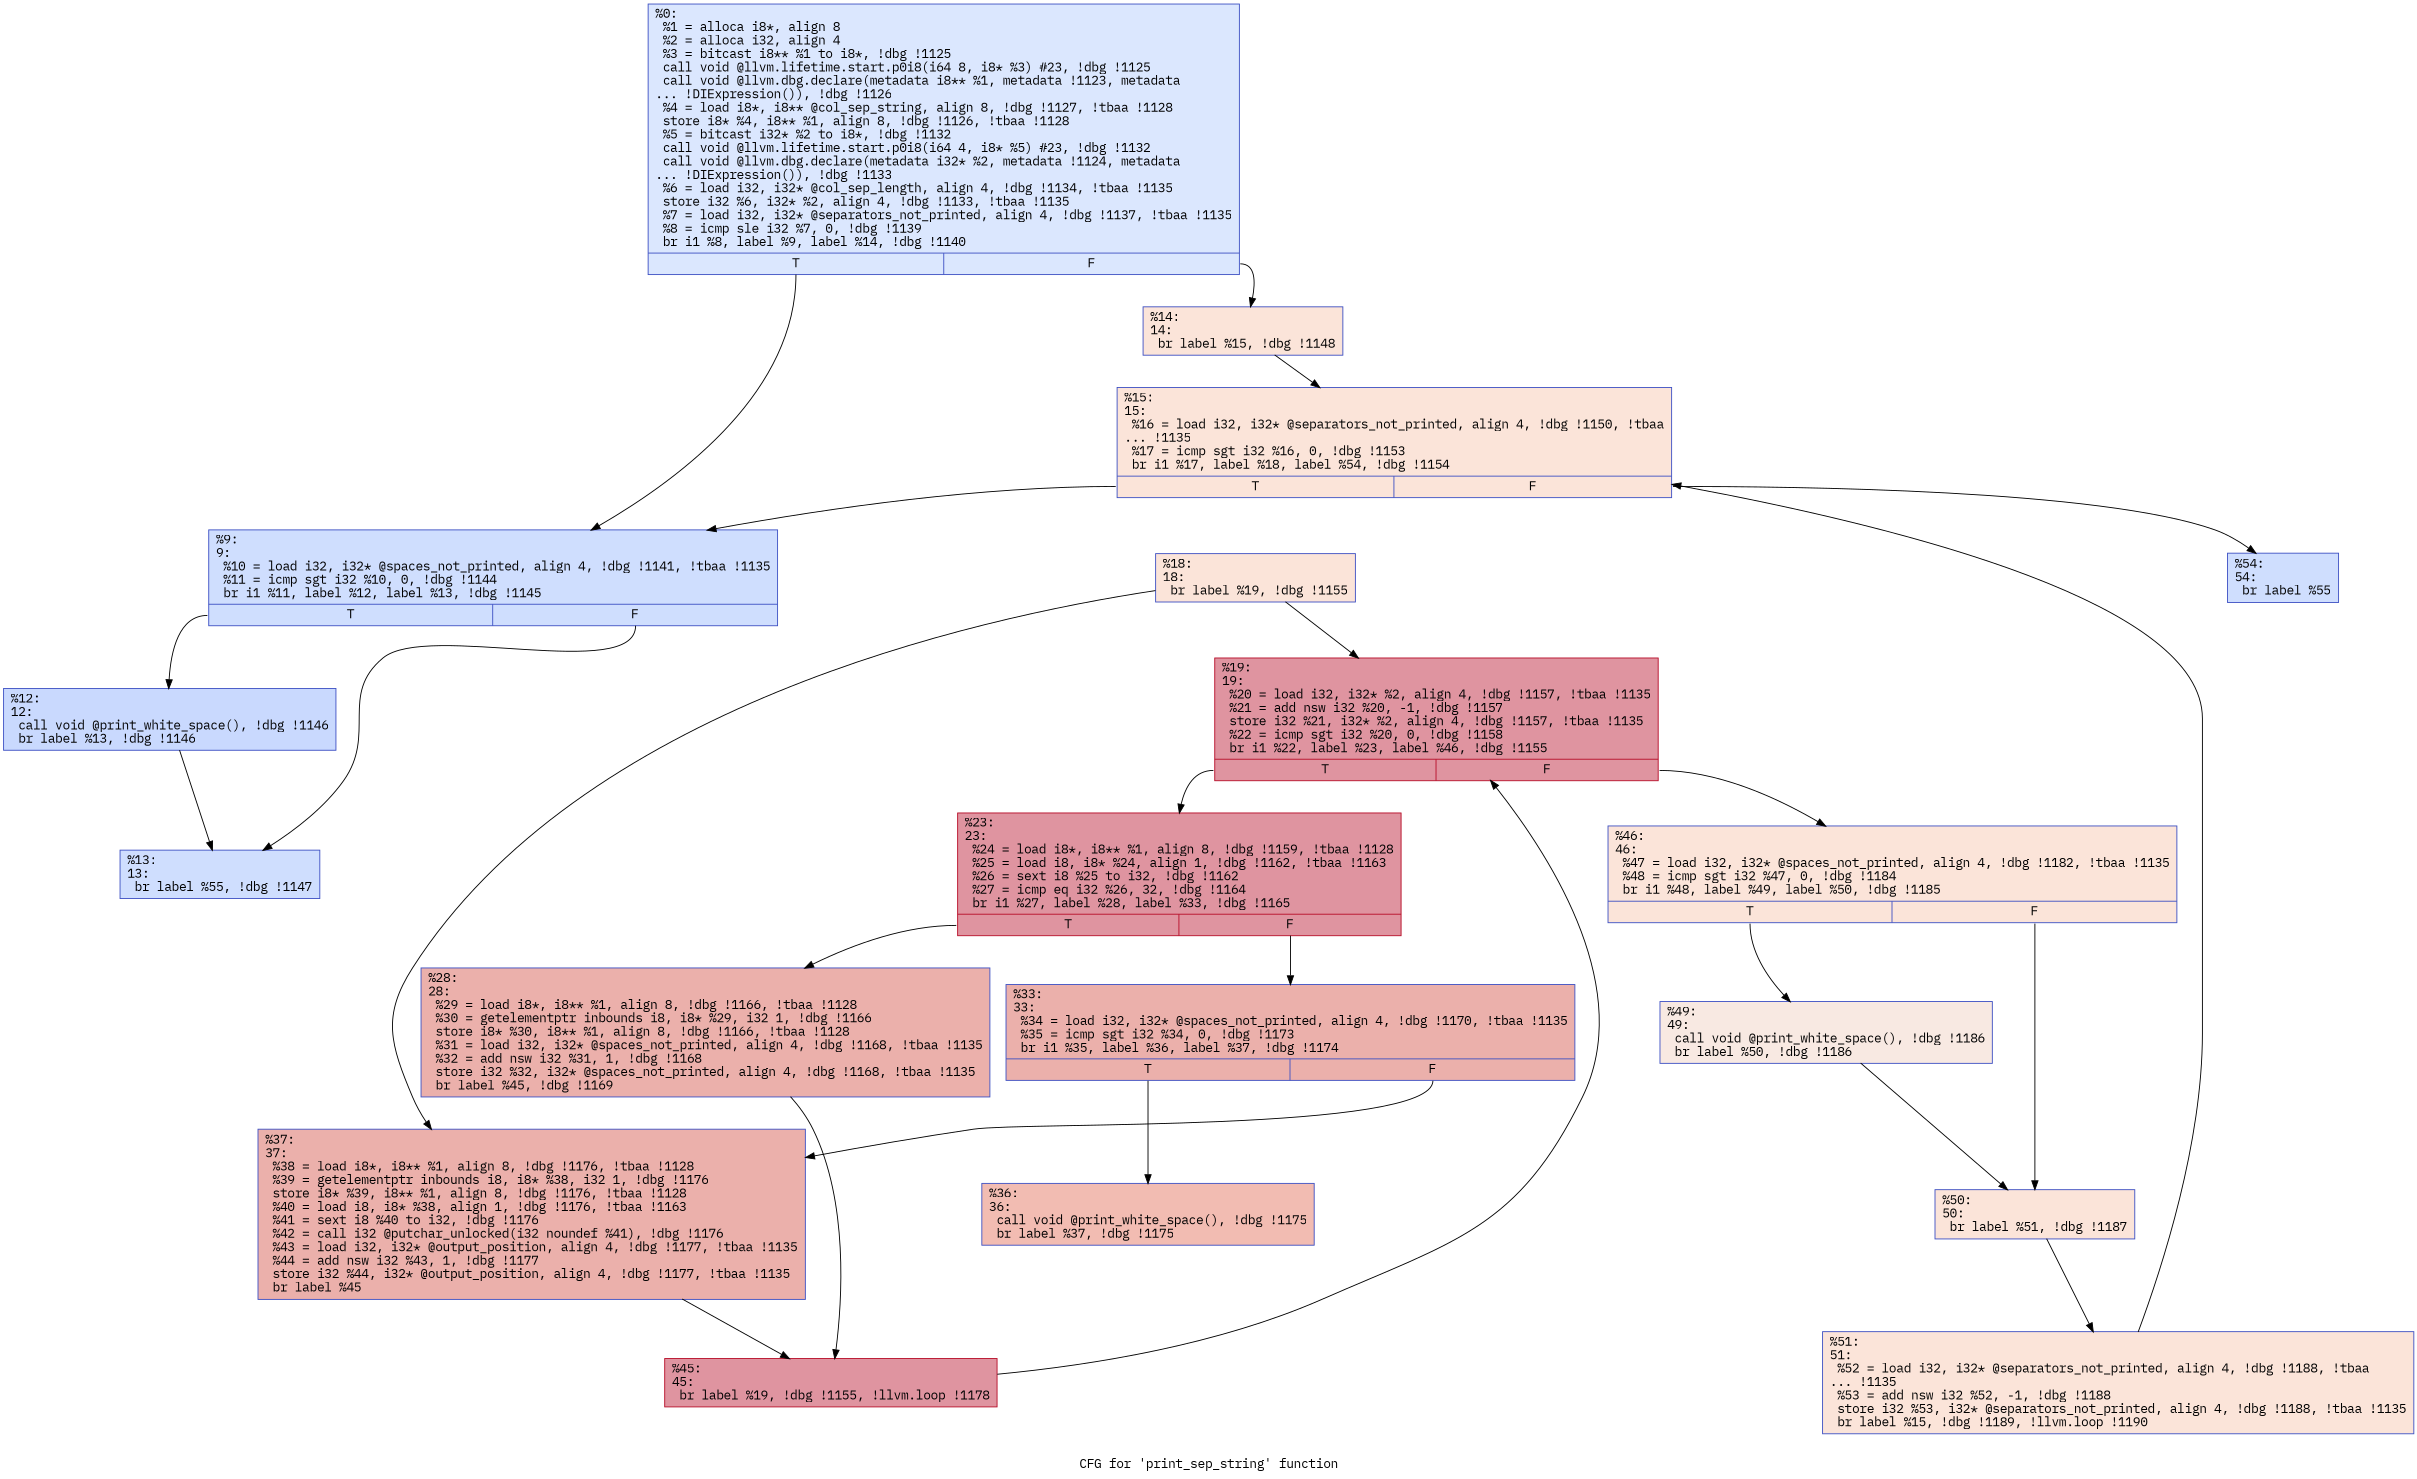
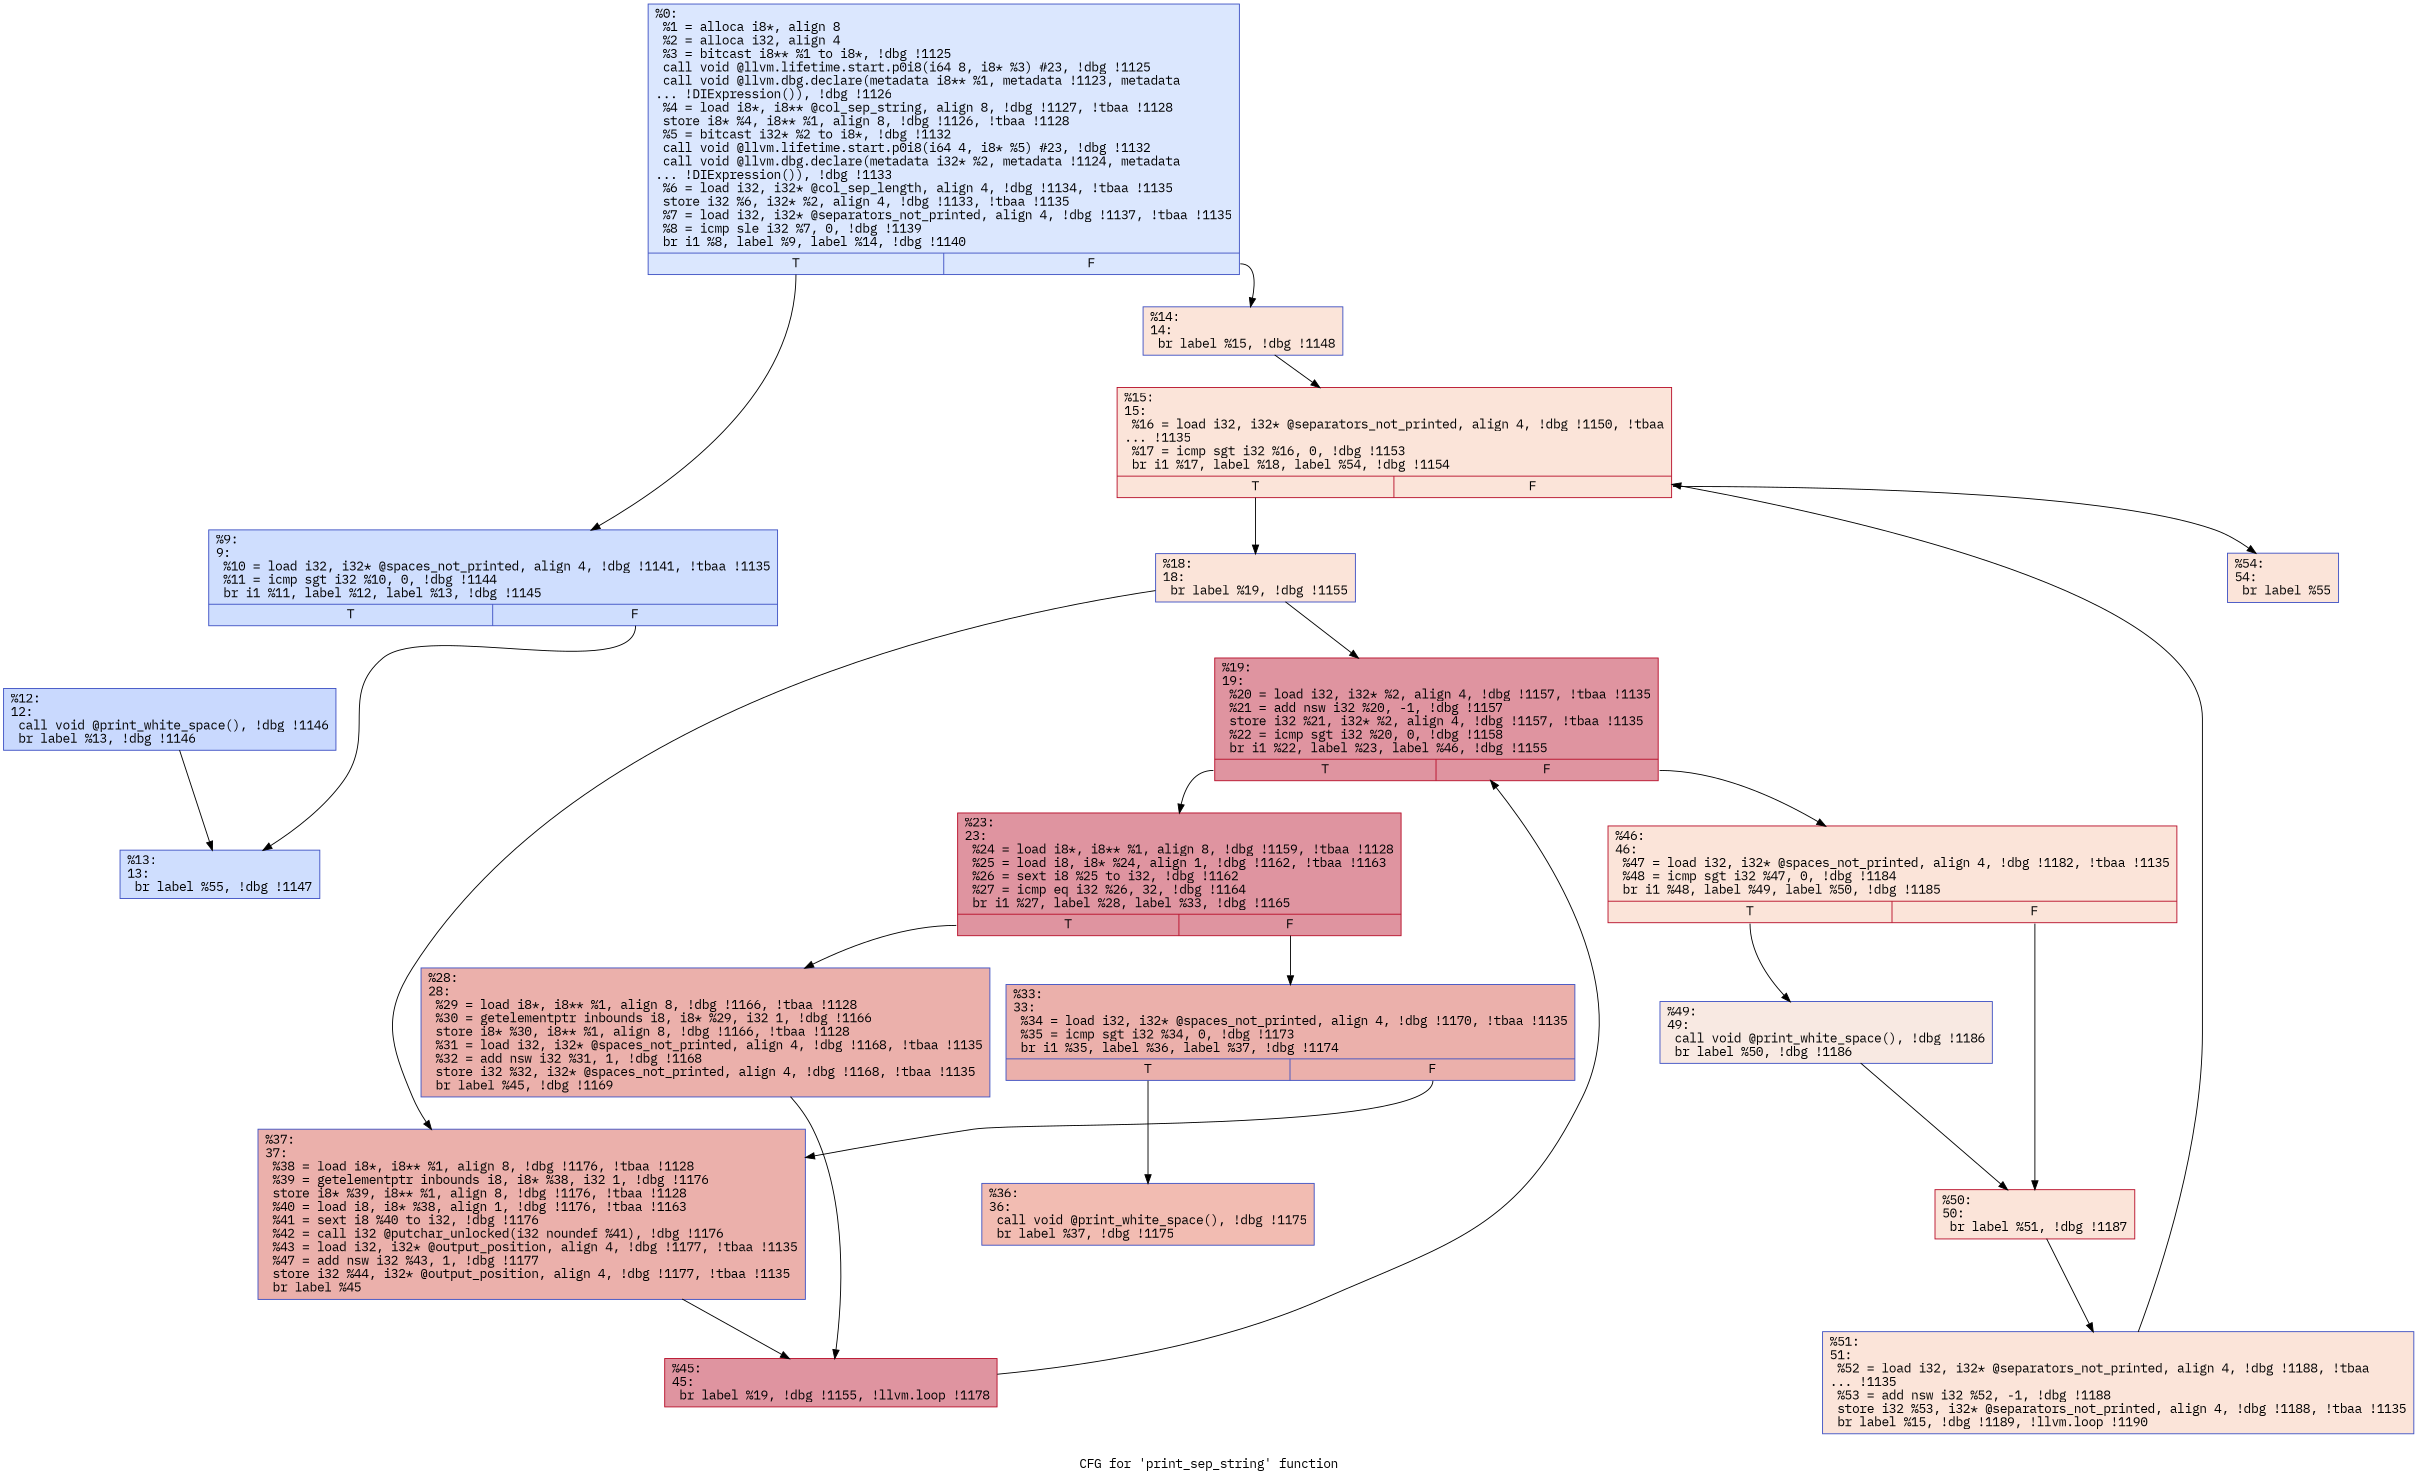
(1394, 443) -> (1394, 443)
(915, 499) -> (1256, 521)
(2283, 578) -> (2283, 578)
(177, 639) -> none
(1892, 874) -> (1892, 874)
(2035, 1214) -> (2035, 1214)
(402, 1261) -> (402, 1261)
